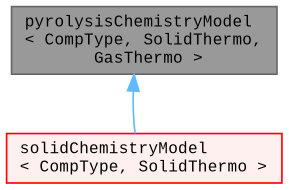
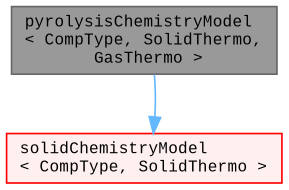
(133, 112) -> (155, 96)
